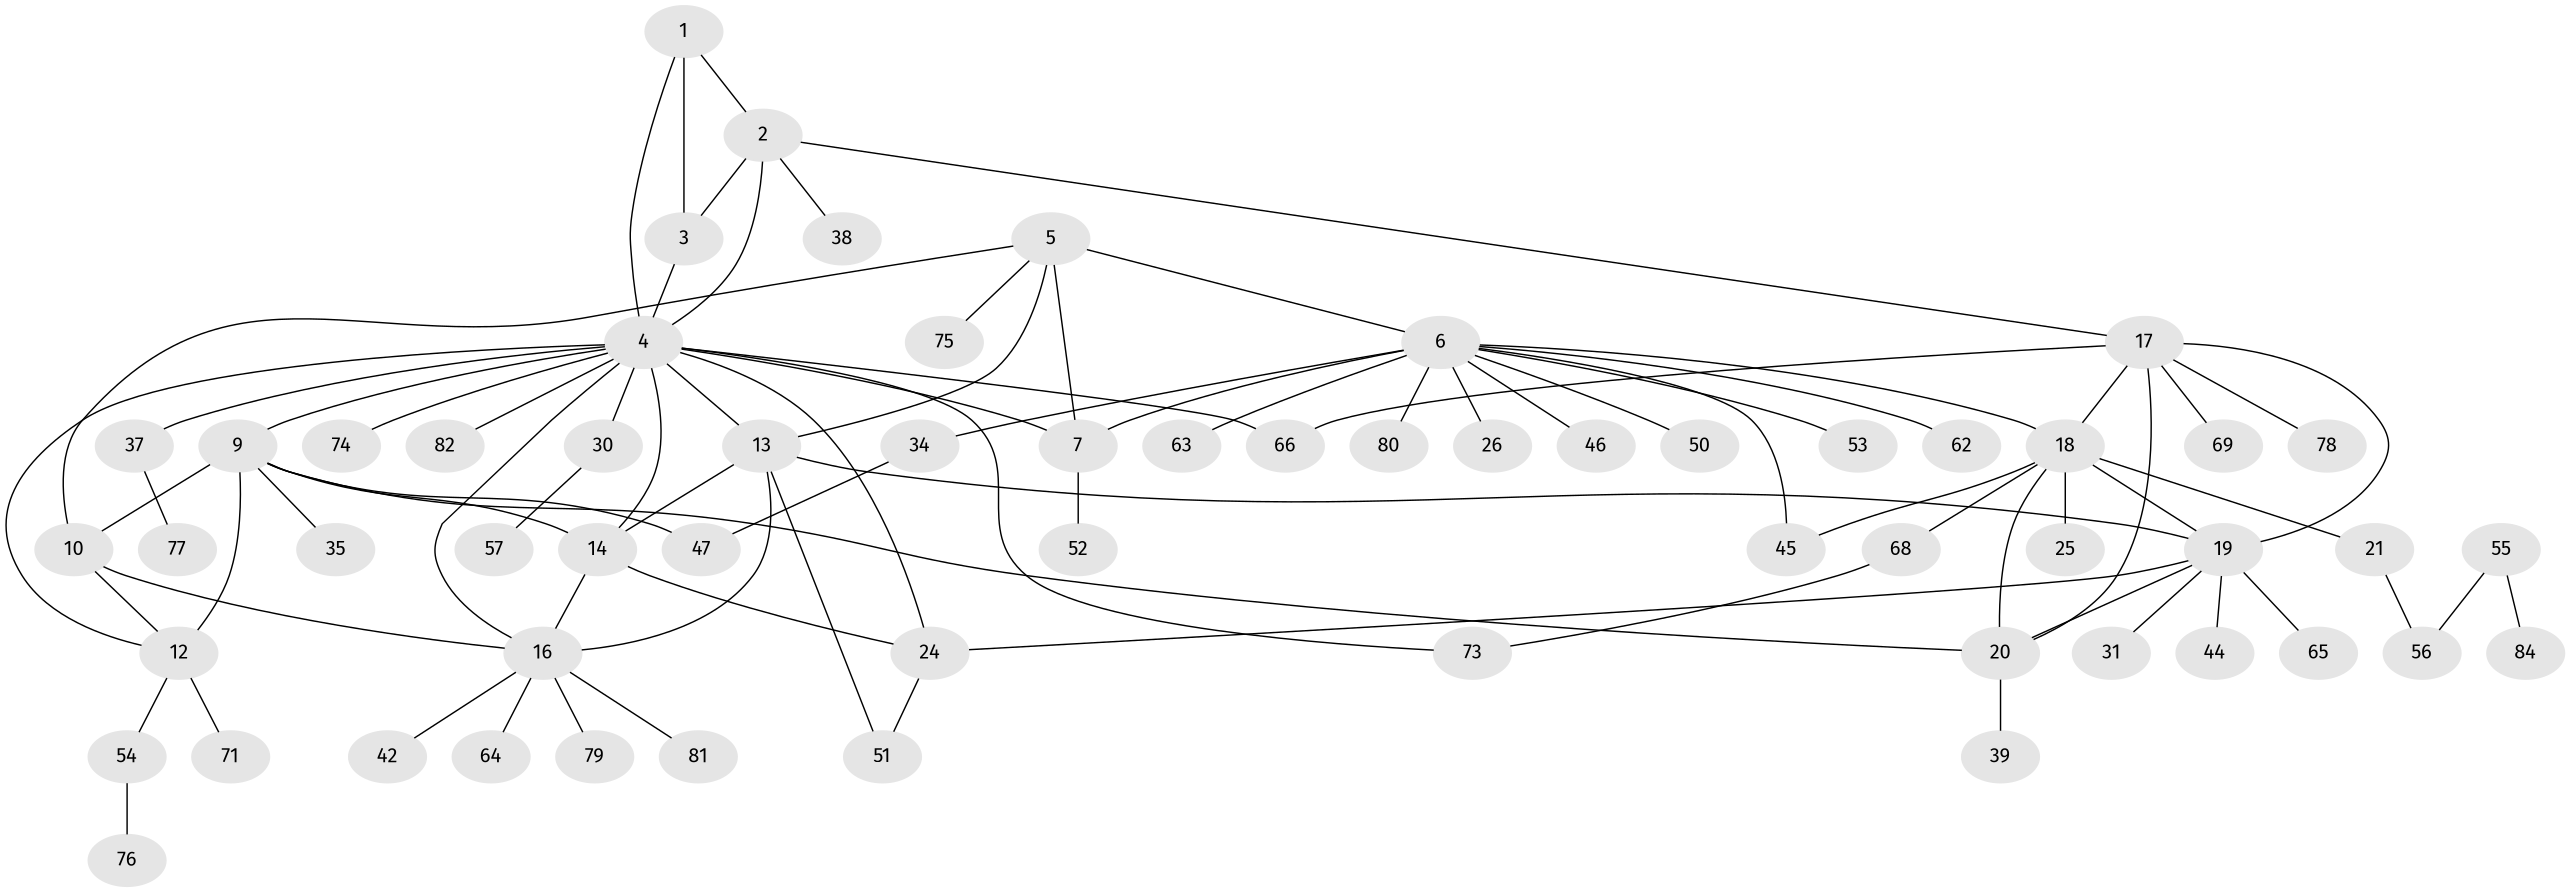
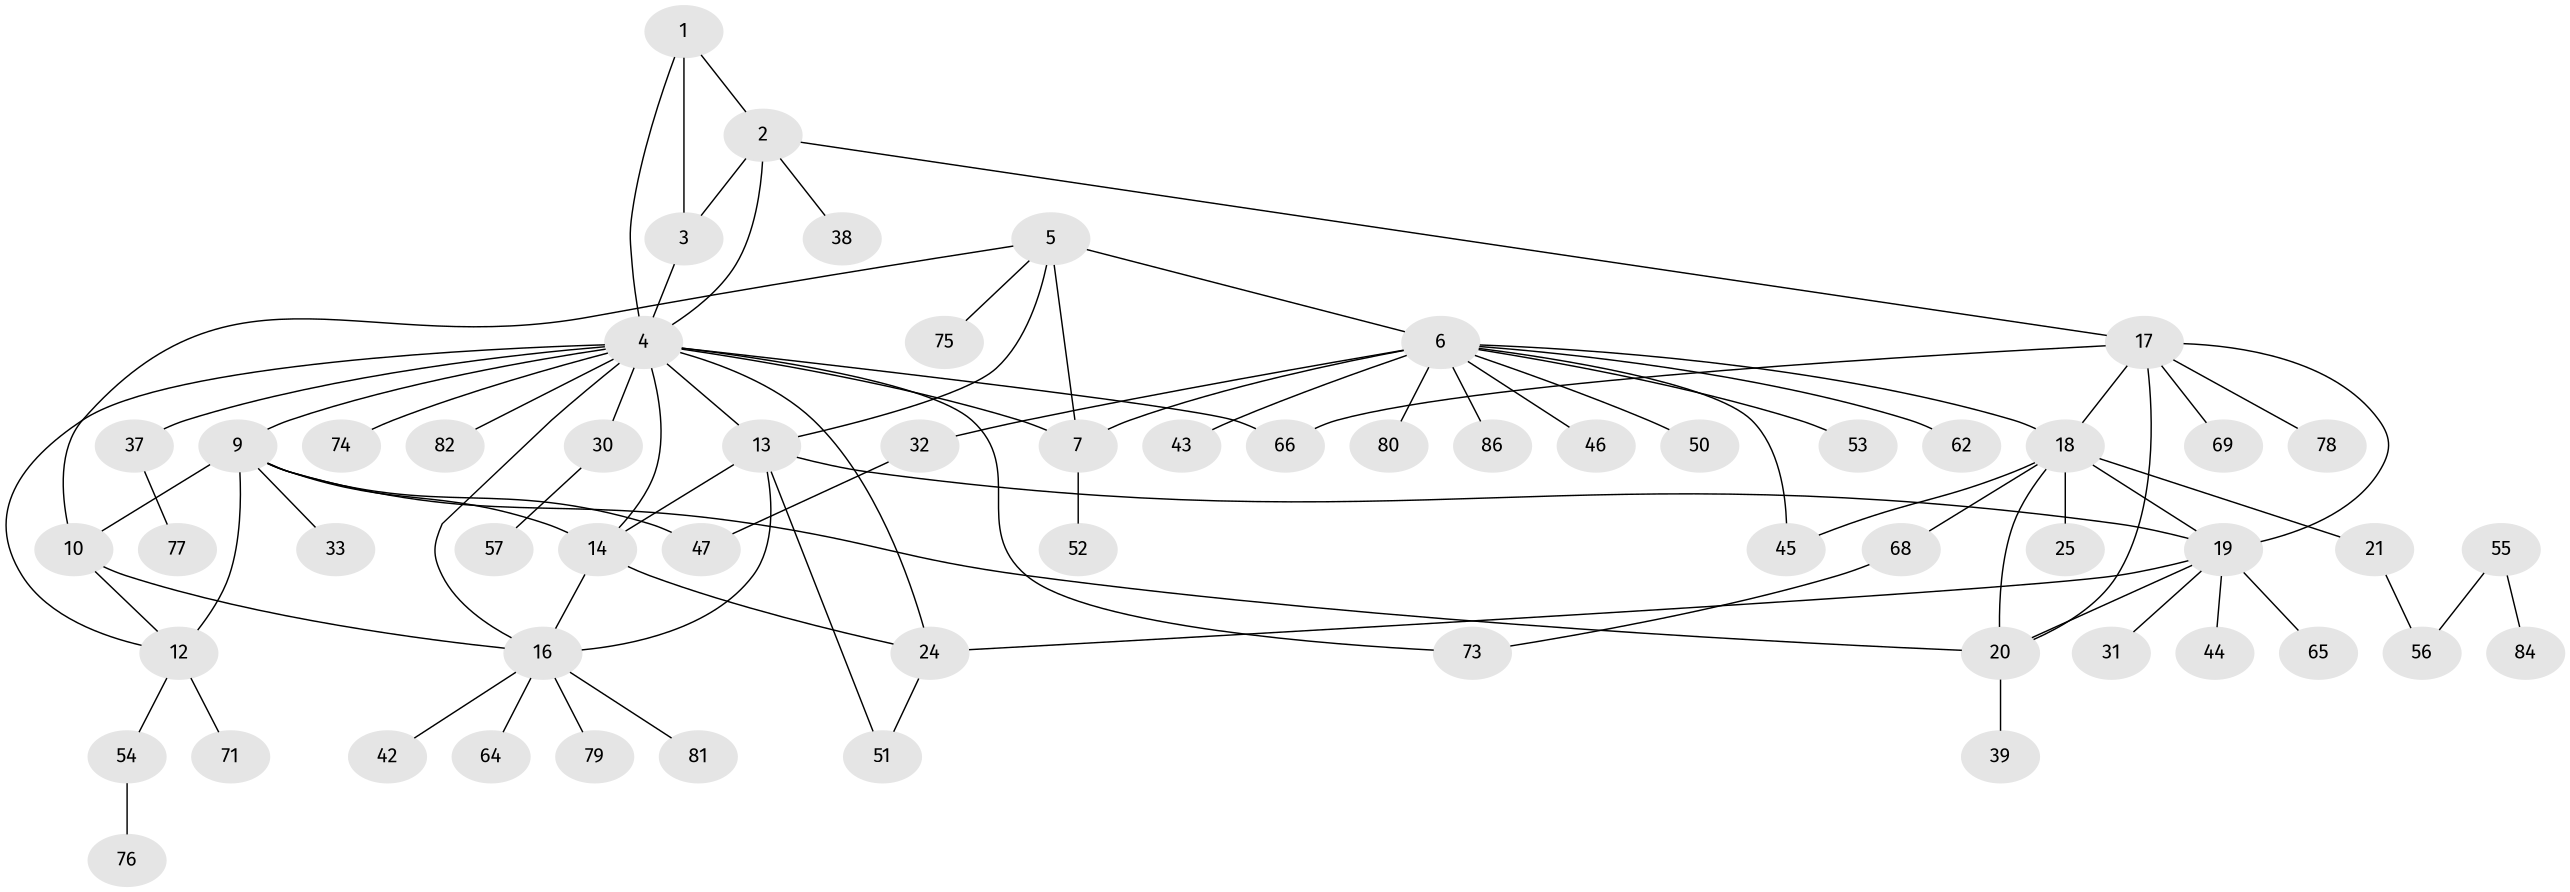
(920, 446) -> (920, 446)
(1182, 446) -> (1182, 446)
(1493, 446) -> (1493, 446)
(336, 550) -> (336, 550)
